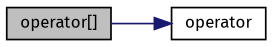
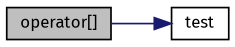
(219, 24) -> (200, 24)
